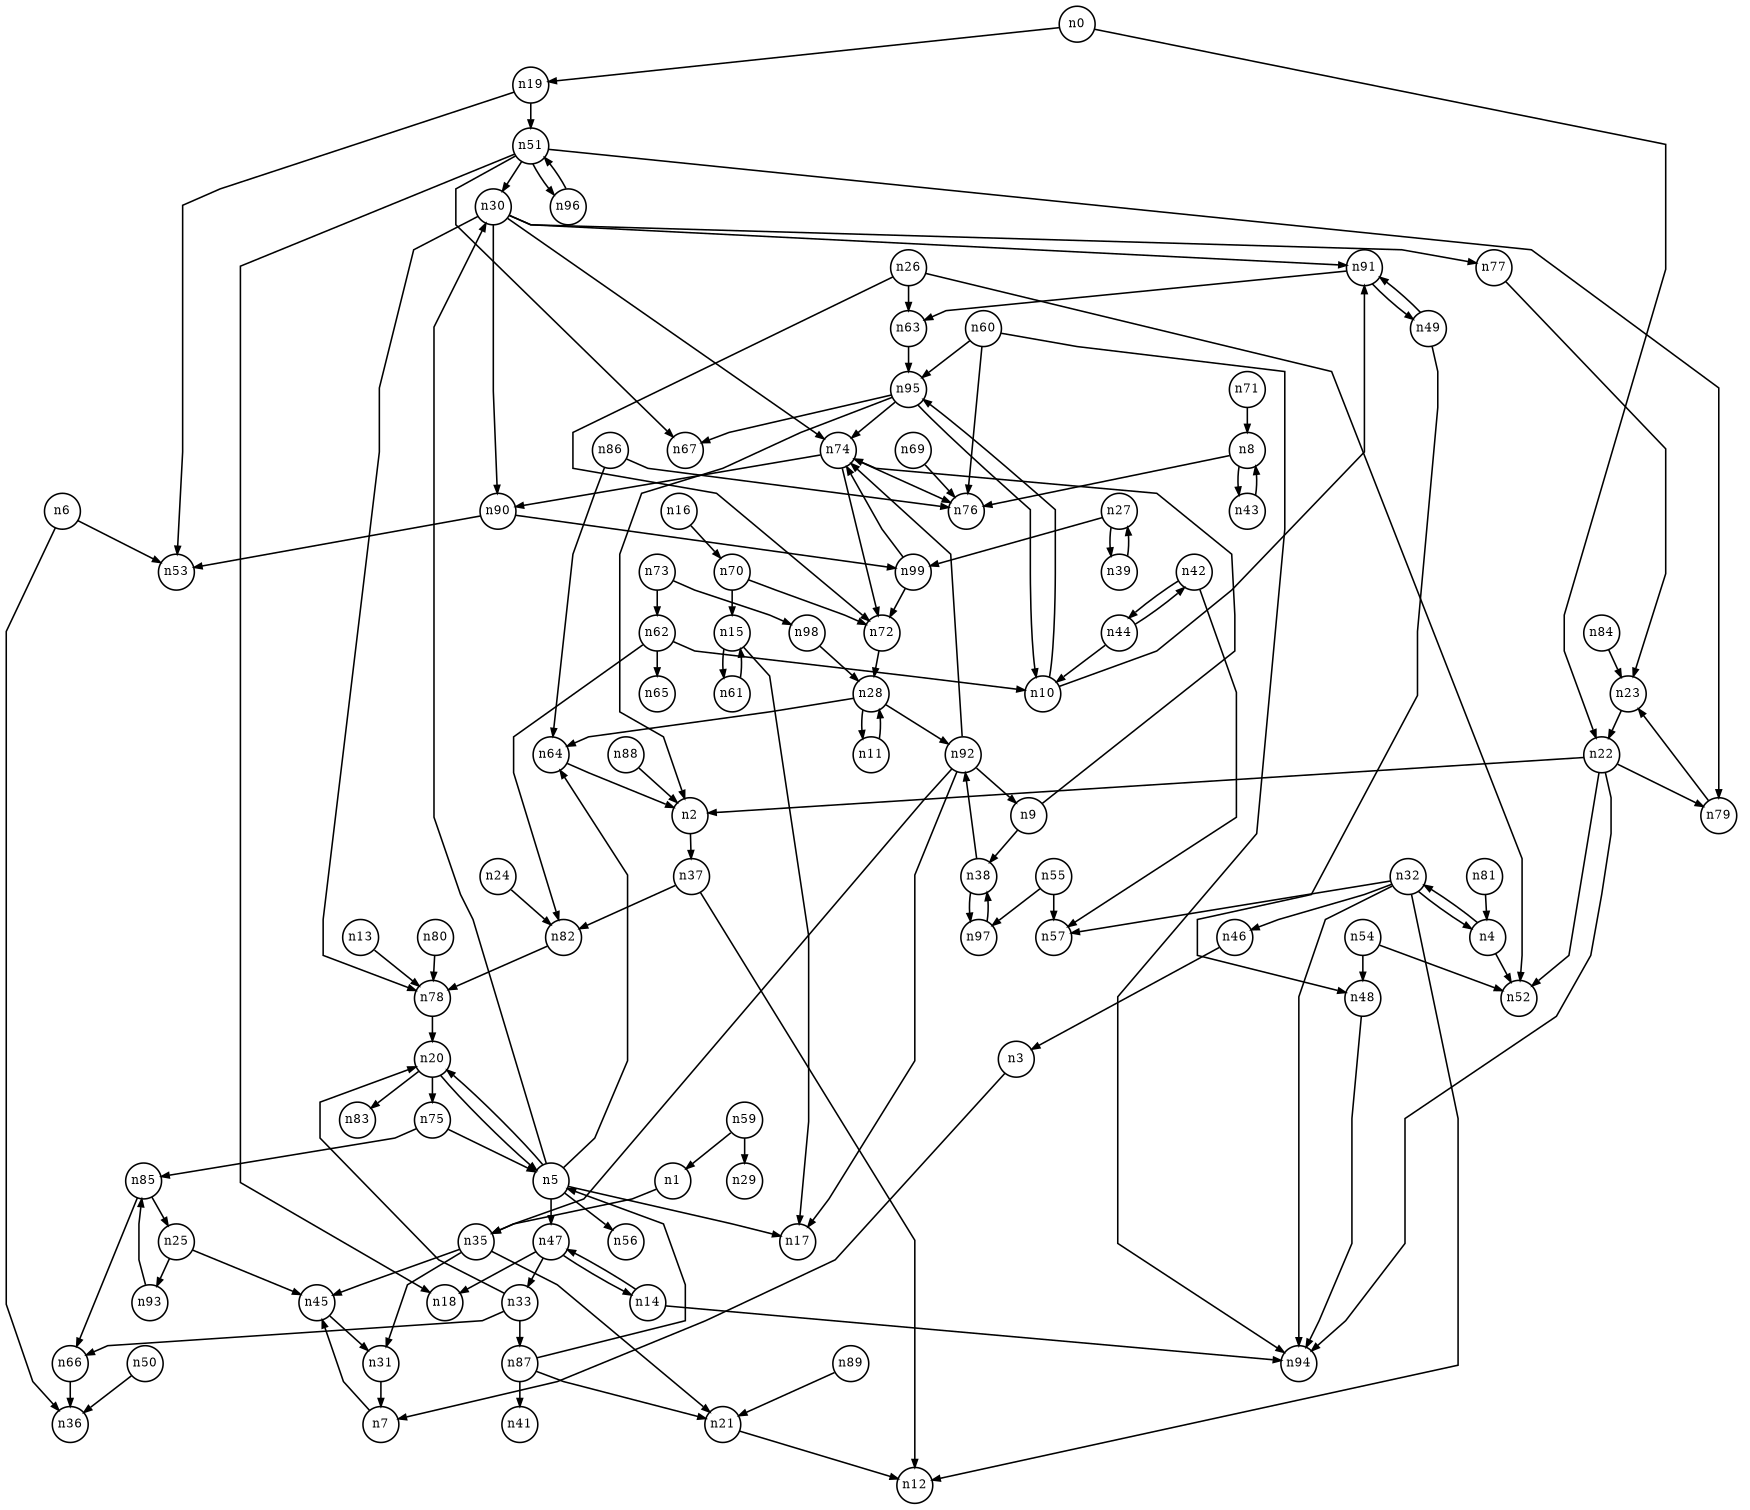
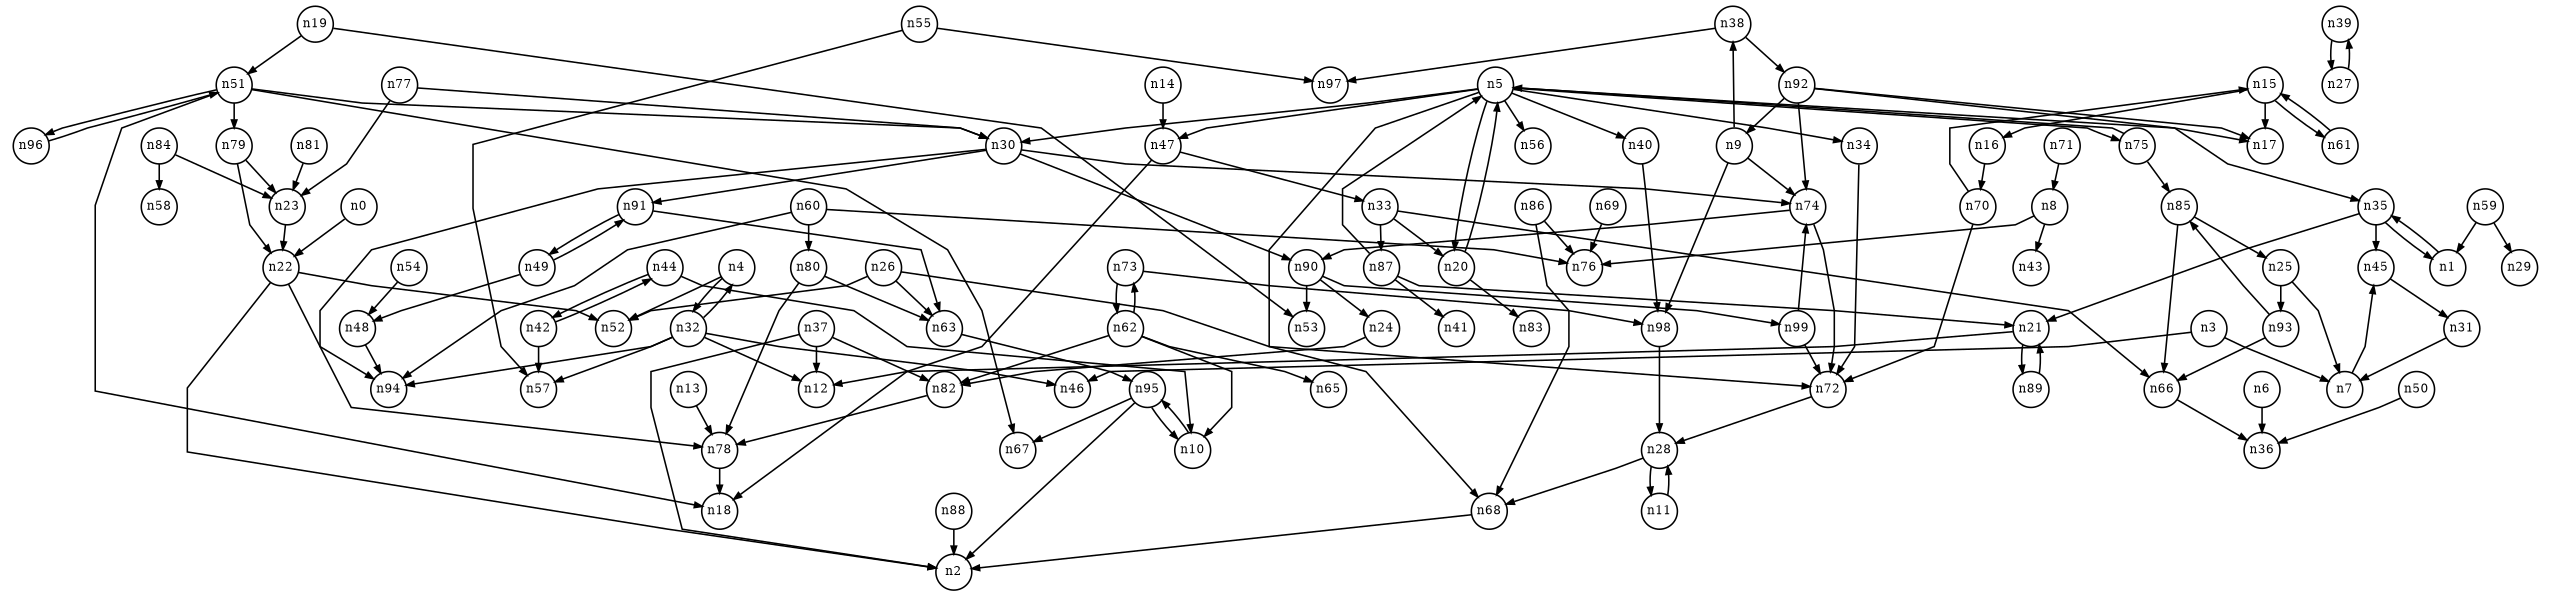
(808, 54) -> none
none -> (2128, 110)
none -> (1641, 146)
none -> (1859, 146)
none -> (159, 207)
none -> (1698, 234)
(988, 238) -> (657, 106)
none -> (873, 297)
none -> (1135, 297)
none -> (1349, 302)
(949, 356) -> (809, 233)
none -> (2225, 357)
none -> (2022, 358)
(877, 417) -> none
(901, 480) -> none
(1257, 485) -> none
(116, 540) -> none
(1020, 541) -> none
(1264, 556) -> none
(914, 722) -> none
(551, 755) -> (1489, 511)
(1657, 783) -> (246, 207)
(691, 842) -> (671, 484)
(1486, 903) -> (300, 173)
(988, 911) -> none
(1437, 967) -> none
(1134, 994) -> (1643, 358)
(432, 1025) -> (720, 477)
(432, 1086) -> (1813, 109)
(243, 1271) -> (2321, 319)
(593, 1274) -> none
(405, 1291) -> (2405, 239)
(969, 1333) -> none
